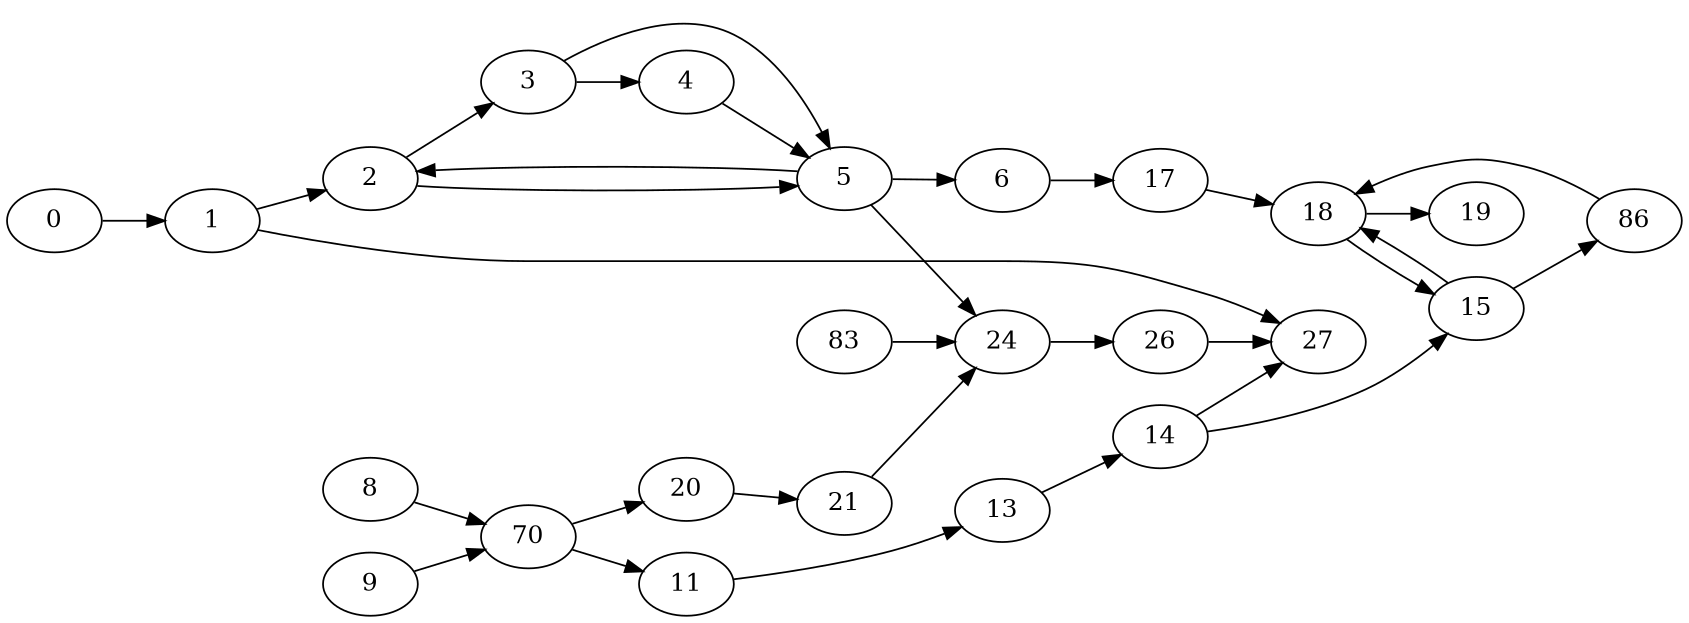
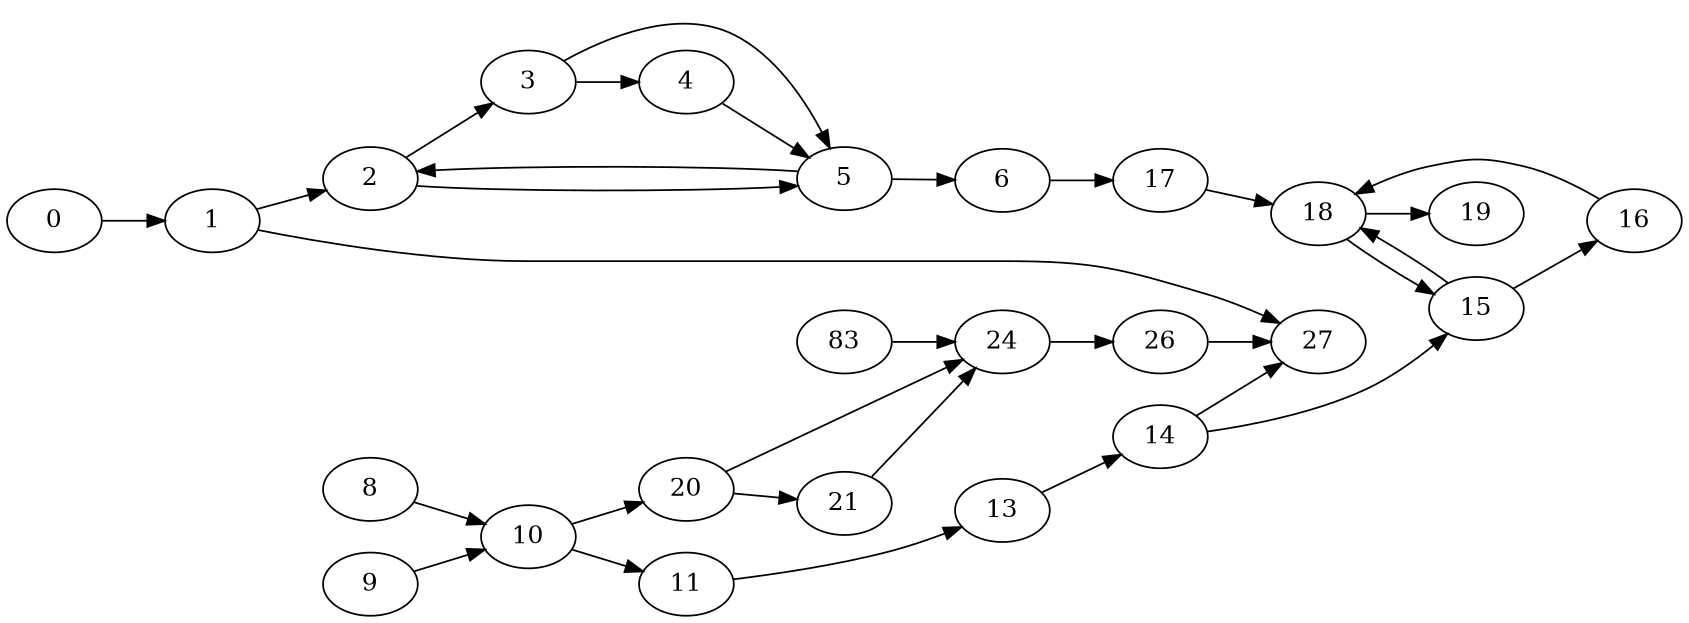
(1634, 221) -> (1634, 221)
(912, 249) -> (836, 419)
(528, 537) -> (528, 537)
